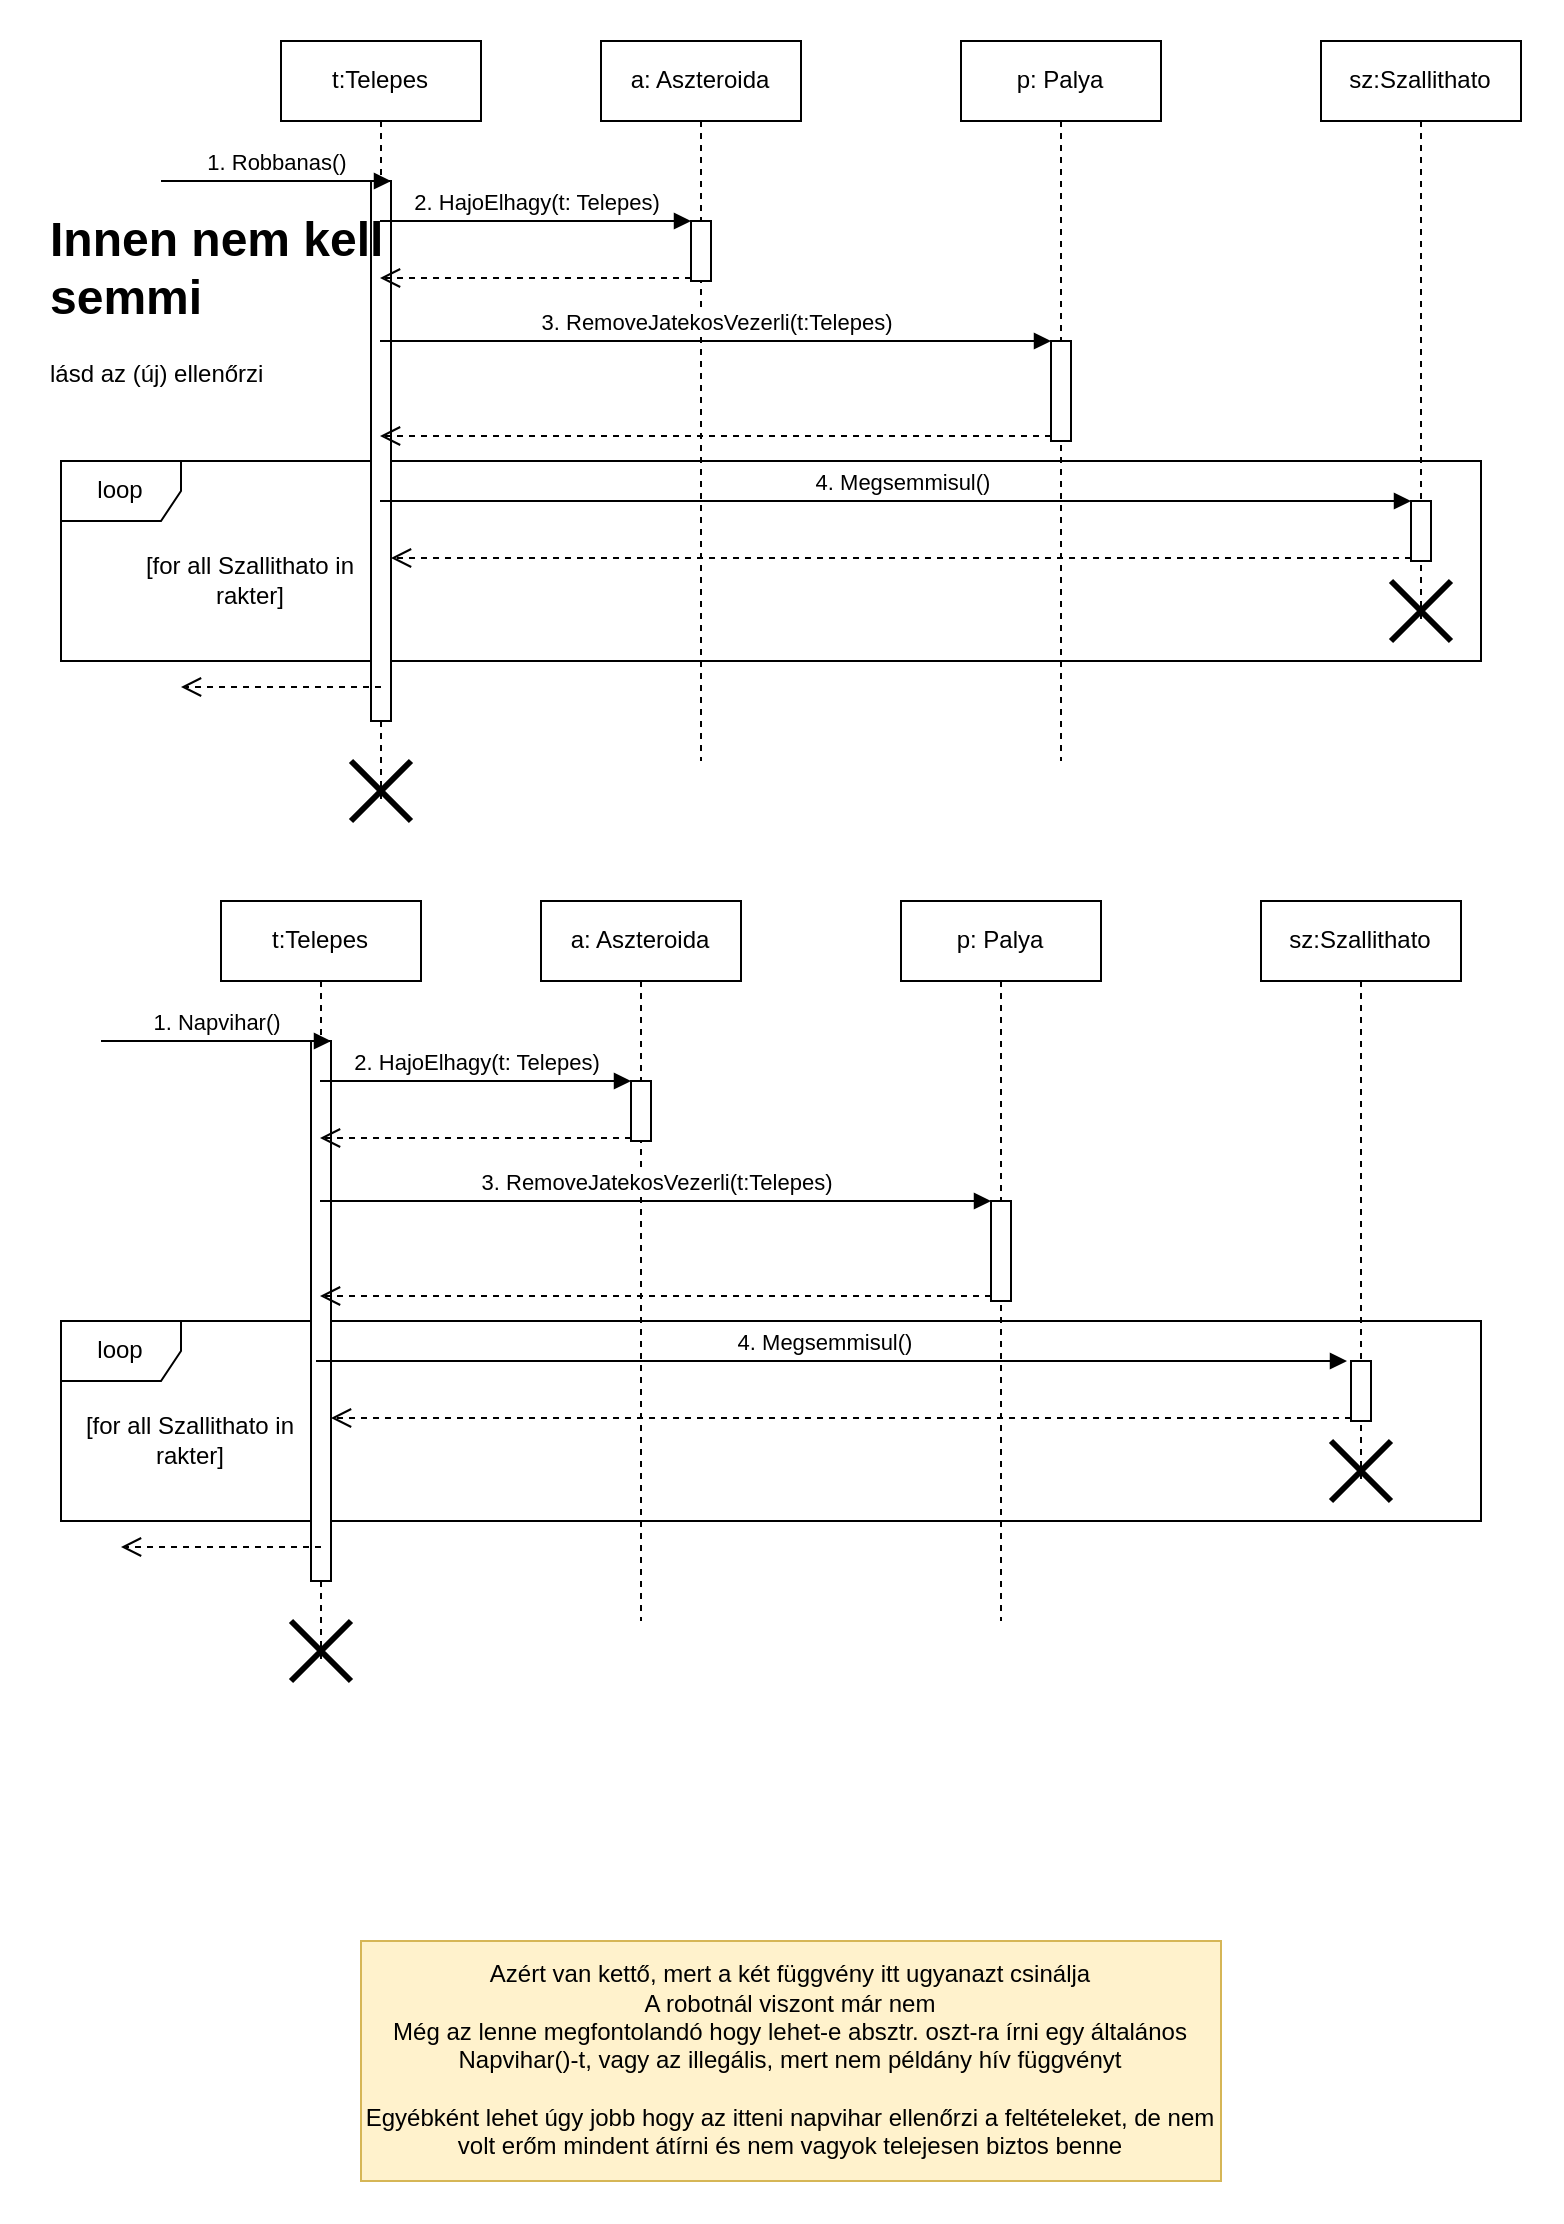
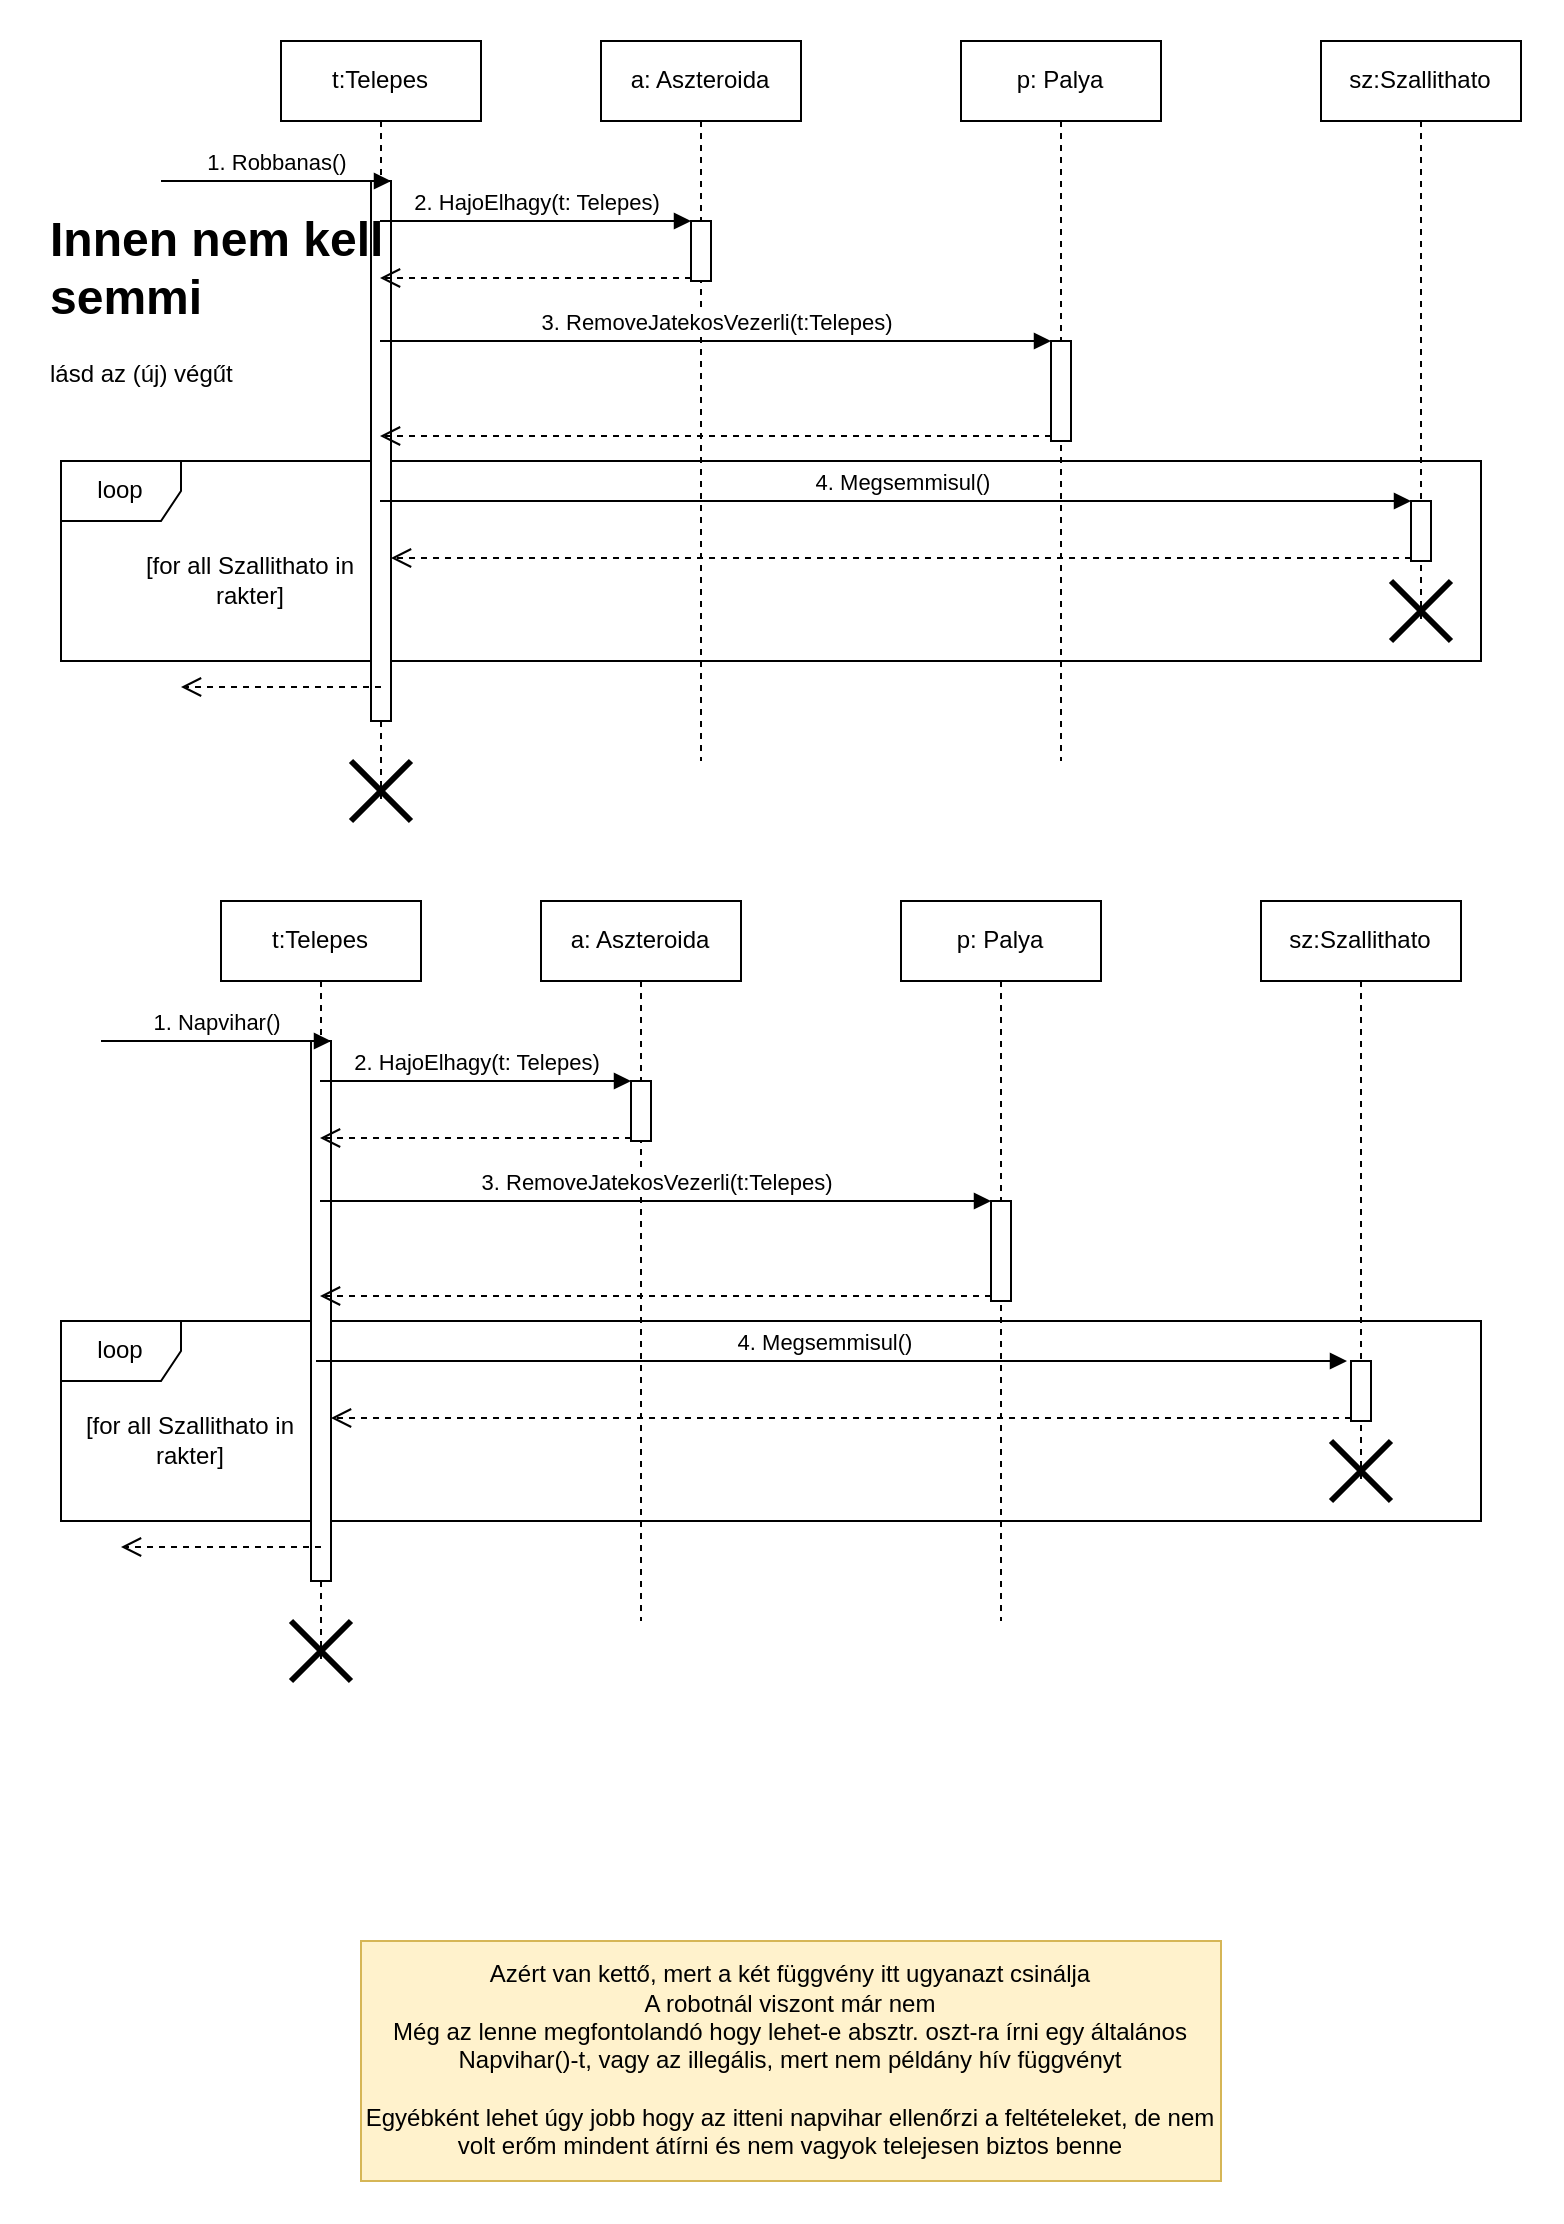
(177, 210) -> (167, 210)
